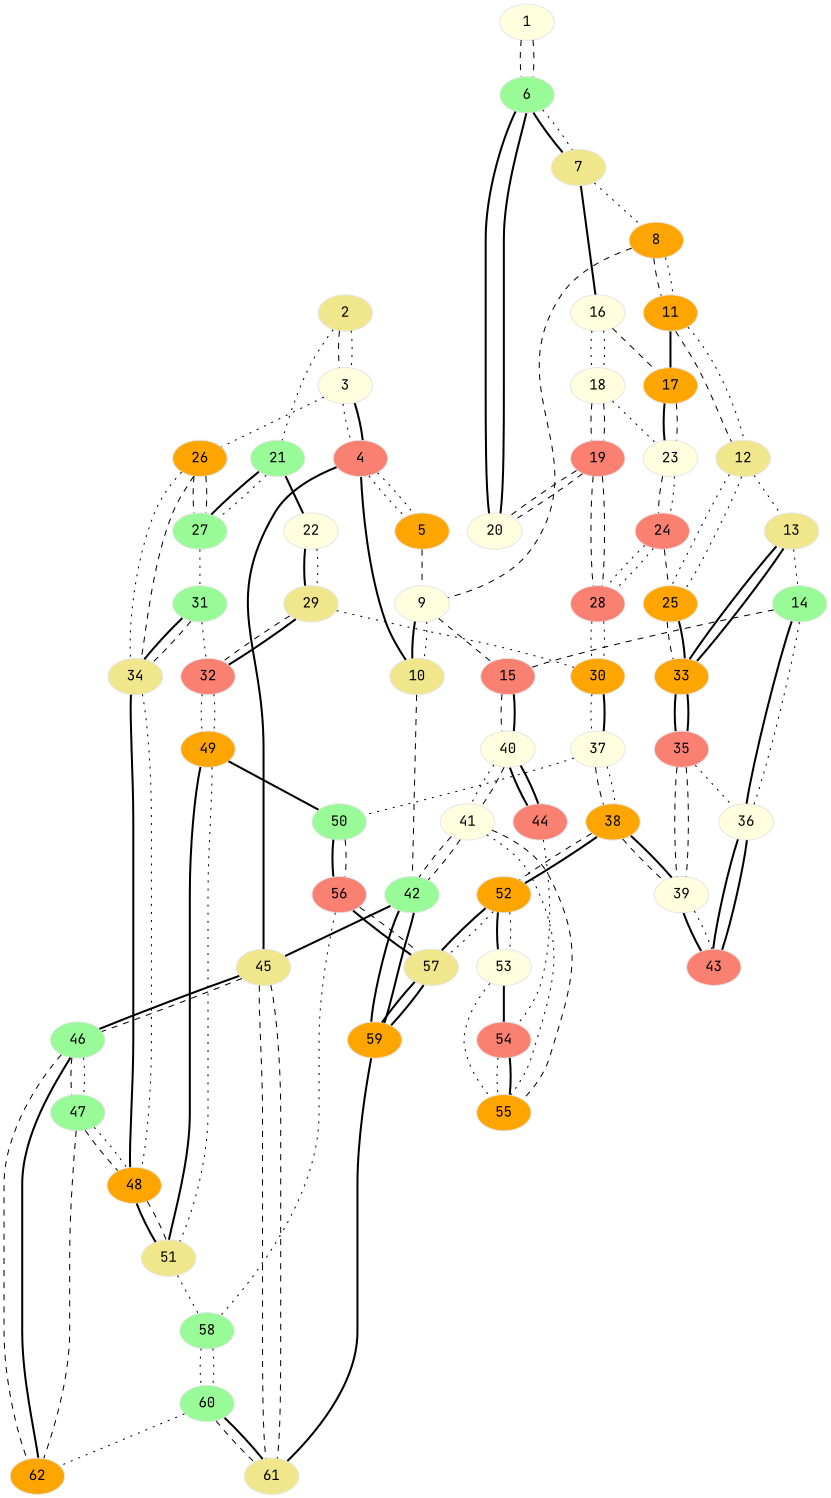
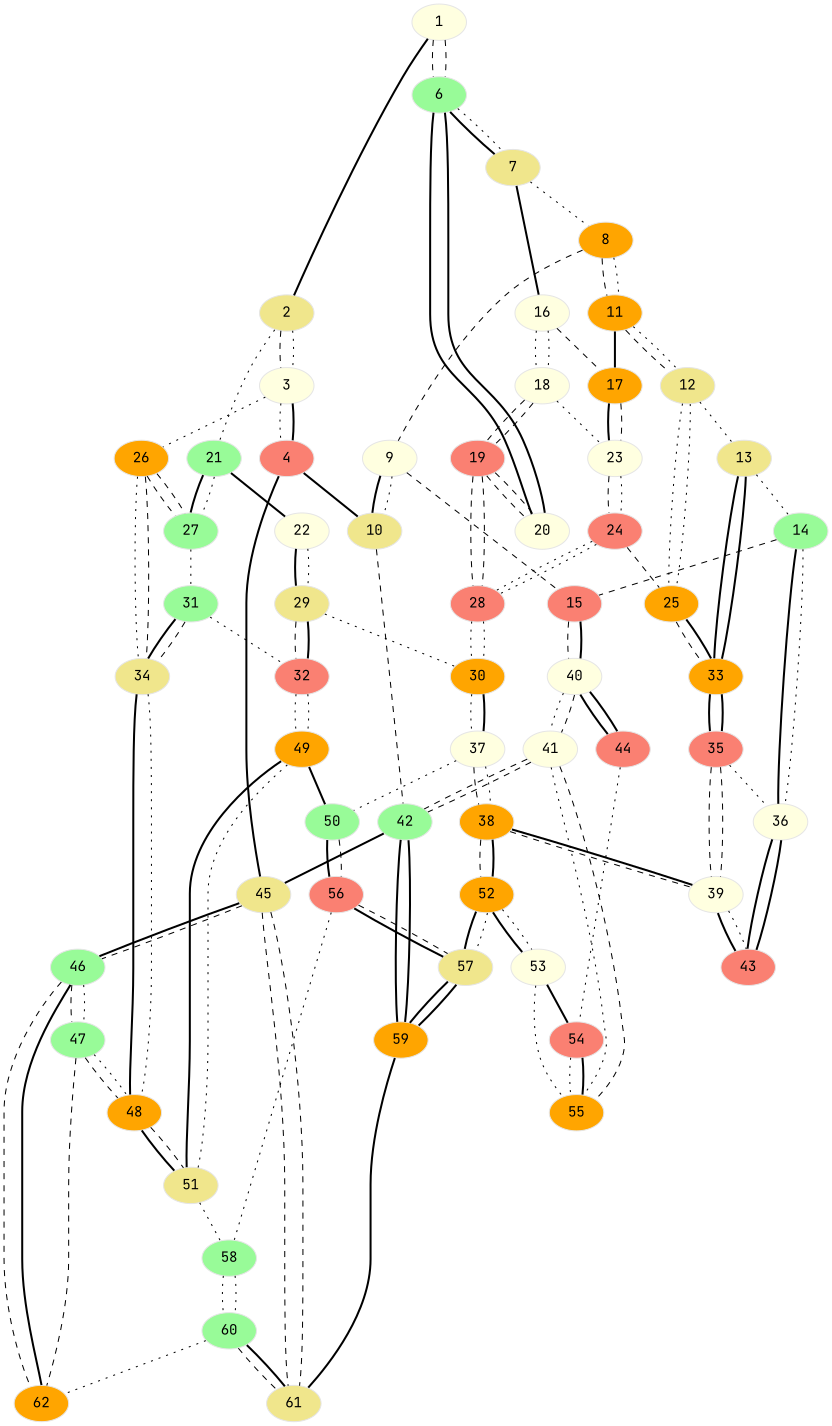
none -> (356, 164)
(422, 531) -> none
